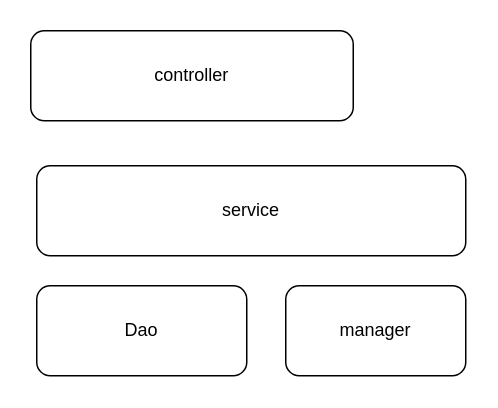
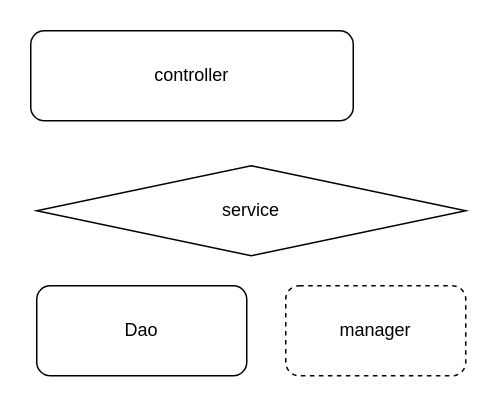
(251, 211) -> (251, 211)
(376, 331) -> (376, 331)
